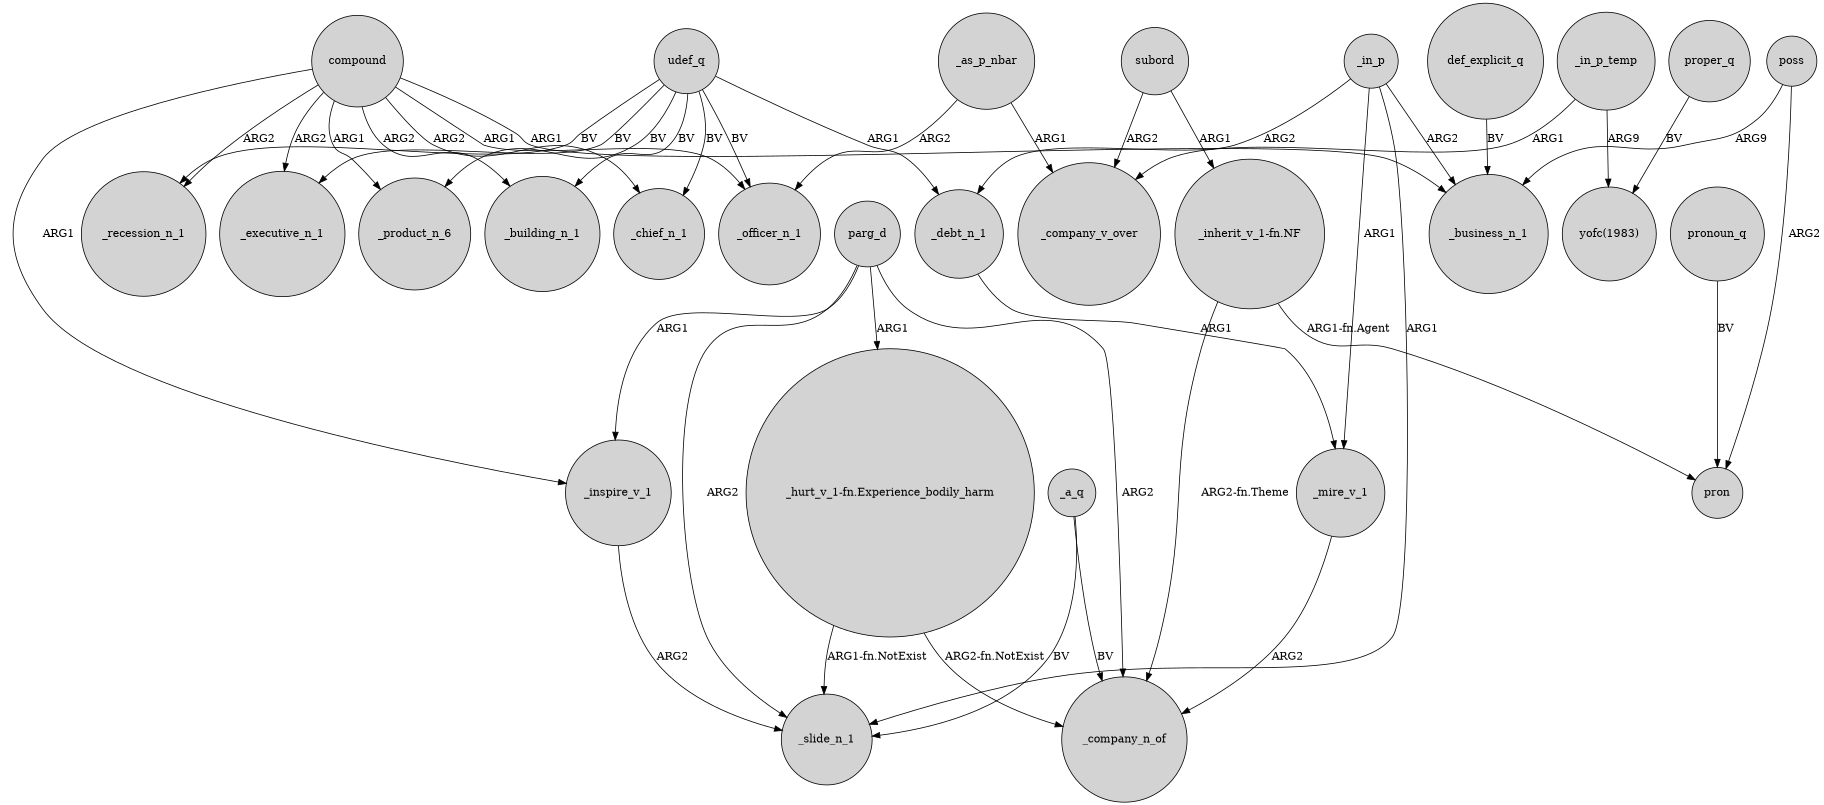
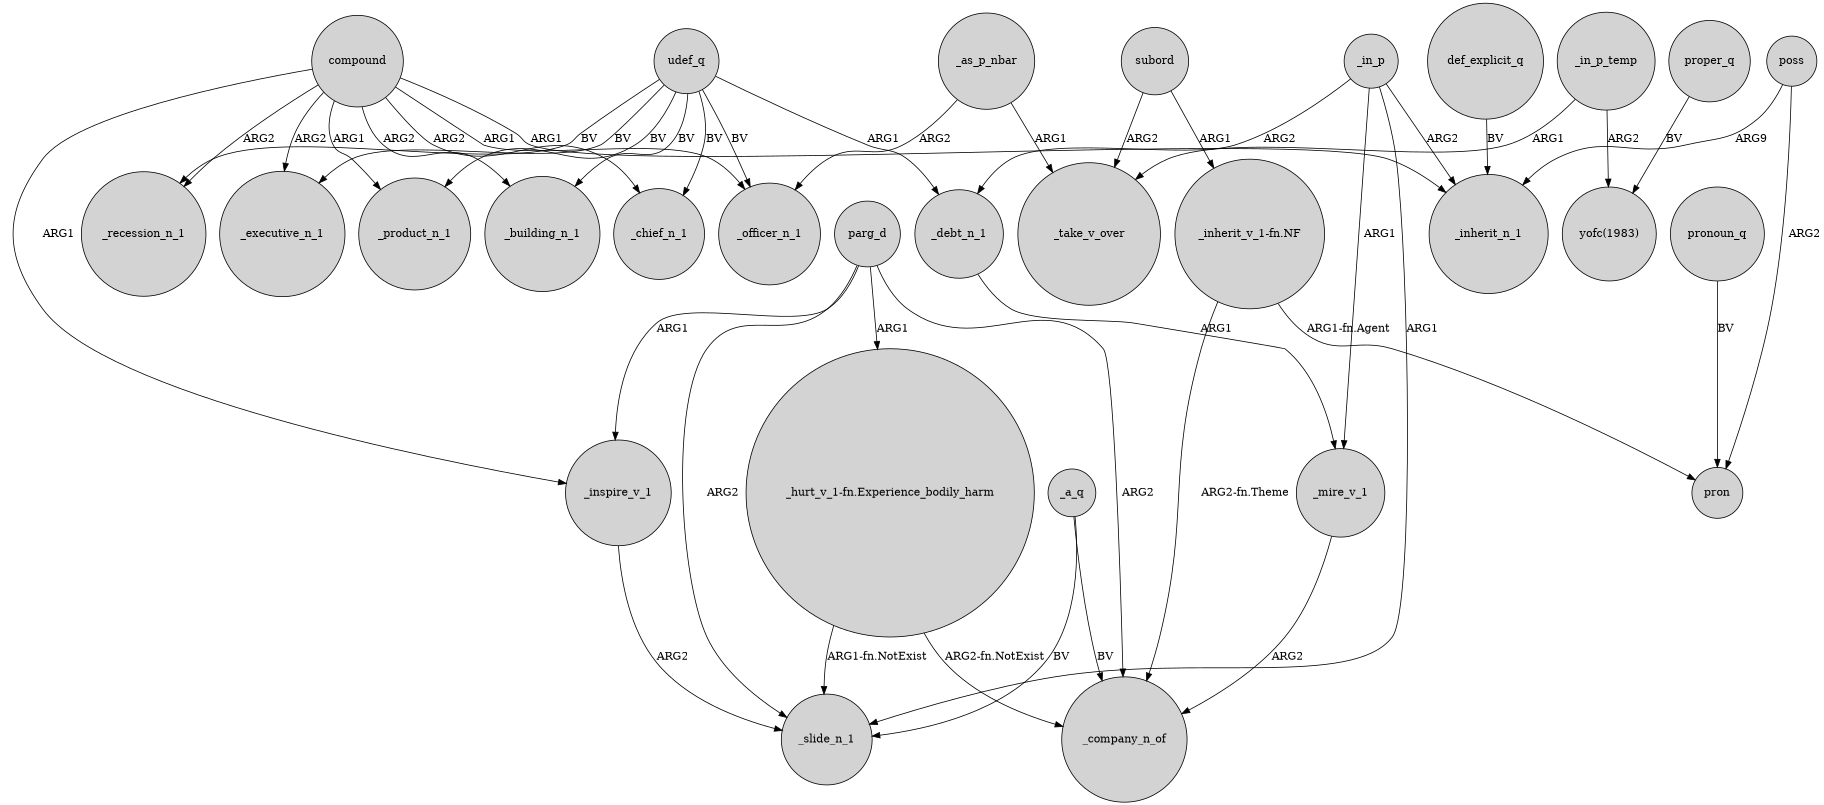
(1624, 139) -> (1624, 139)
(415, 234) -> (415, 234)
(1089, 234) -> (1089, 234)
(1489, 234) -> (1489, 234)
